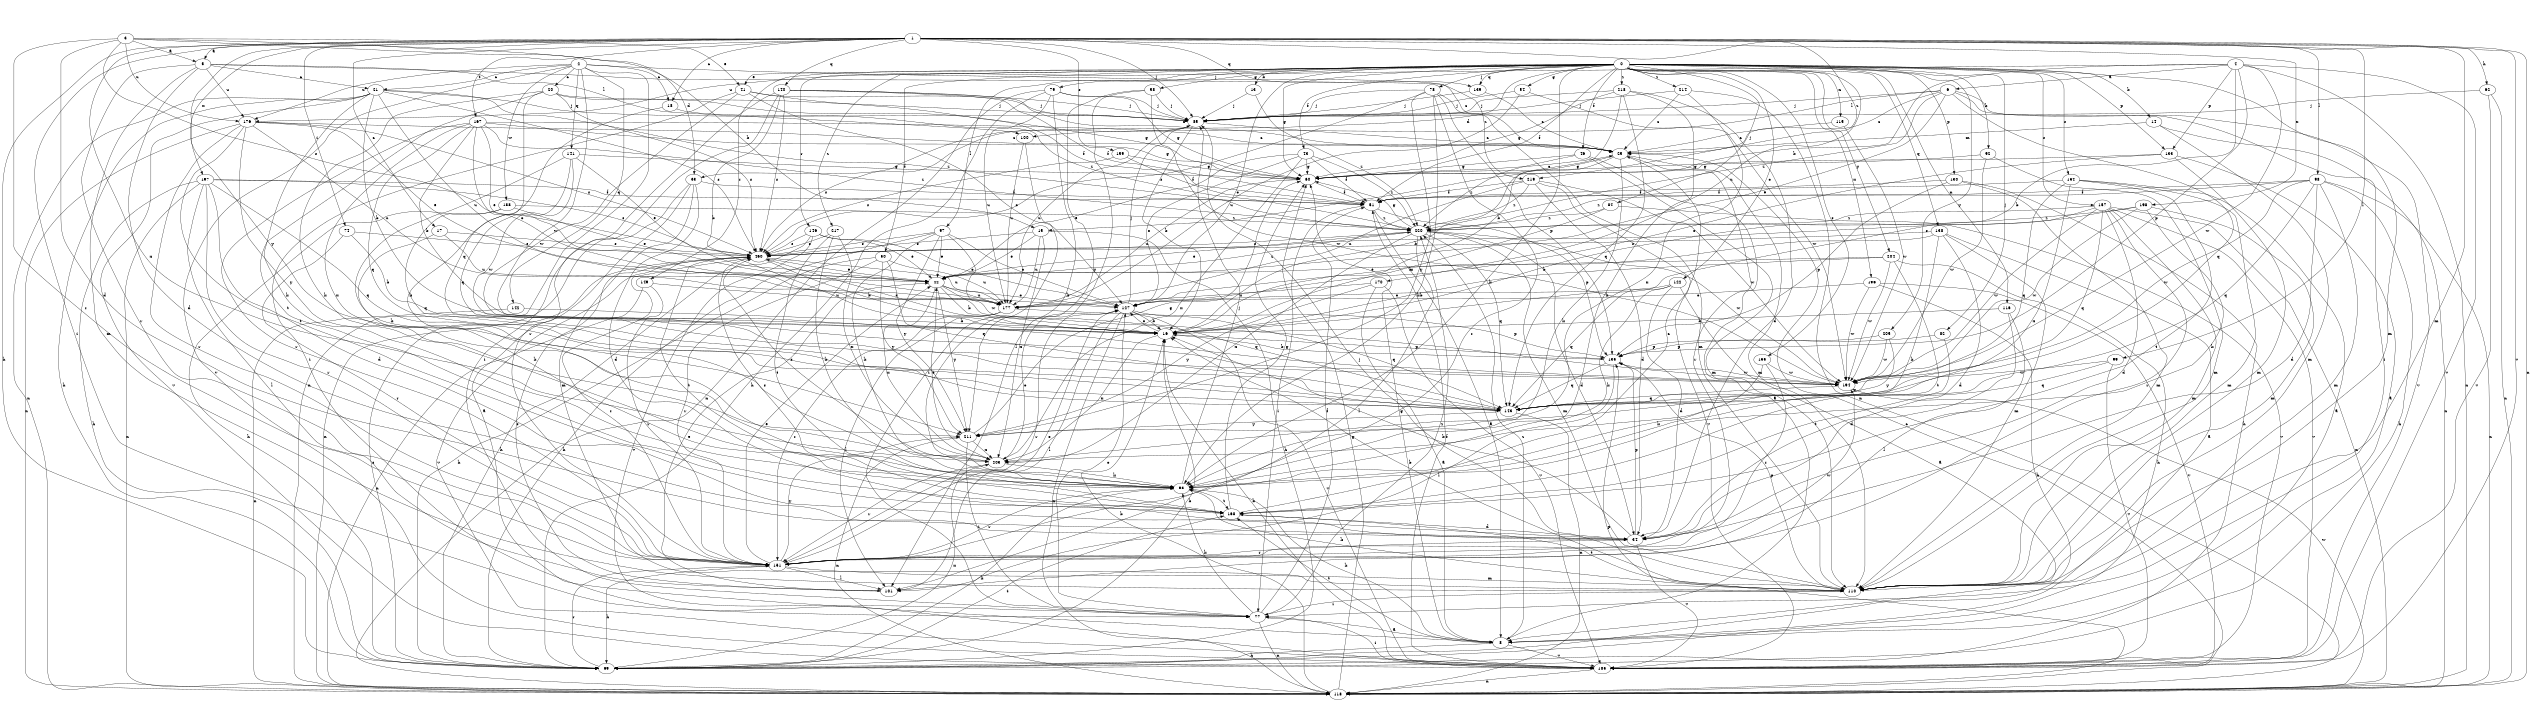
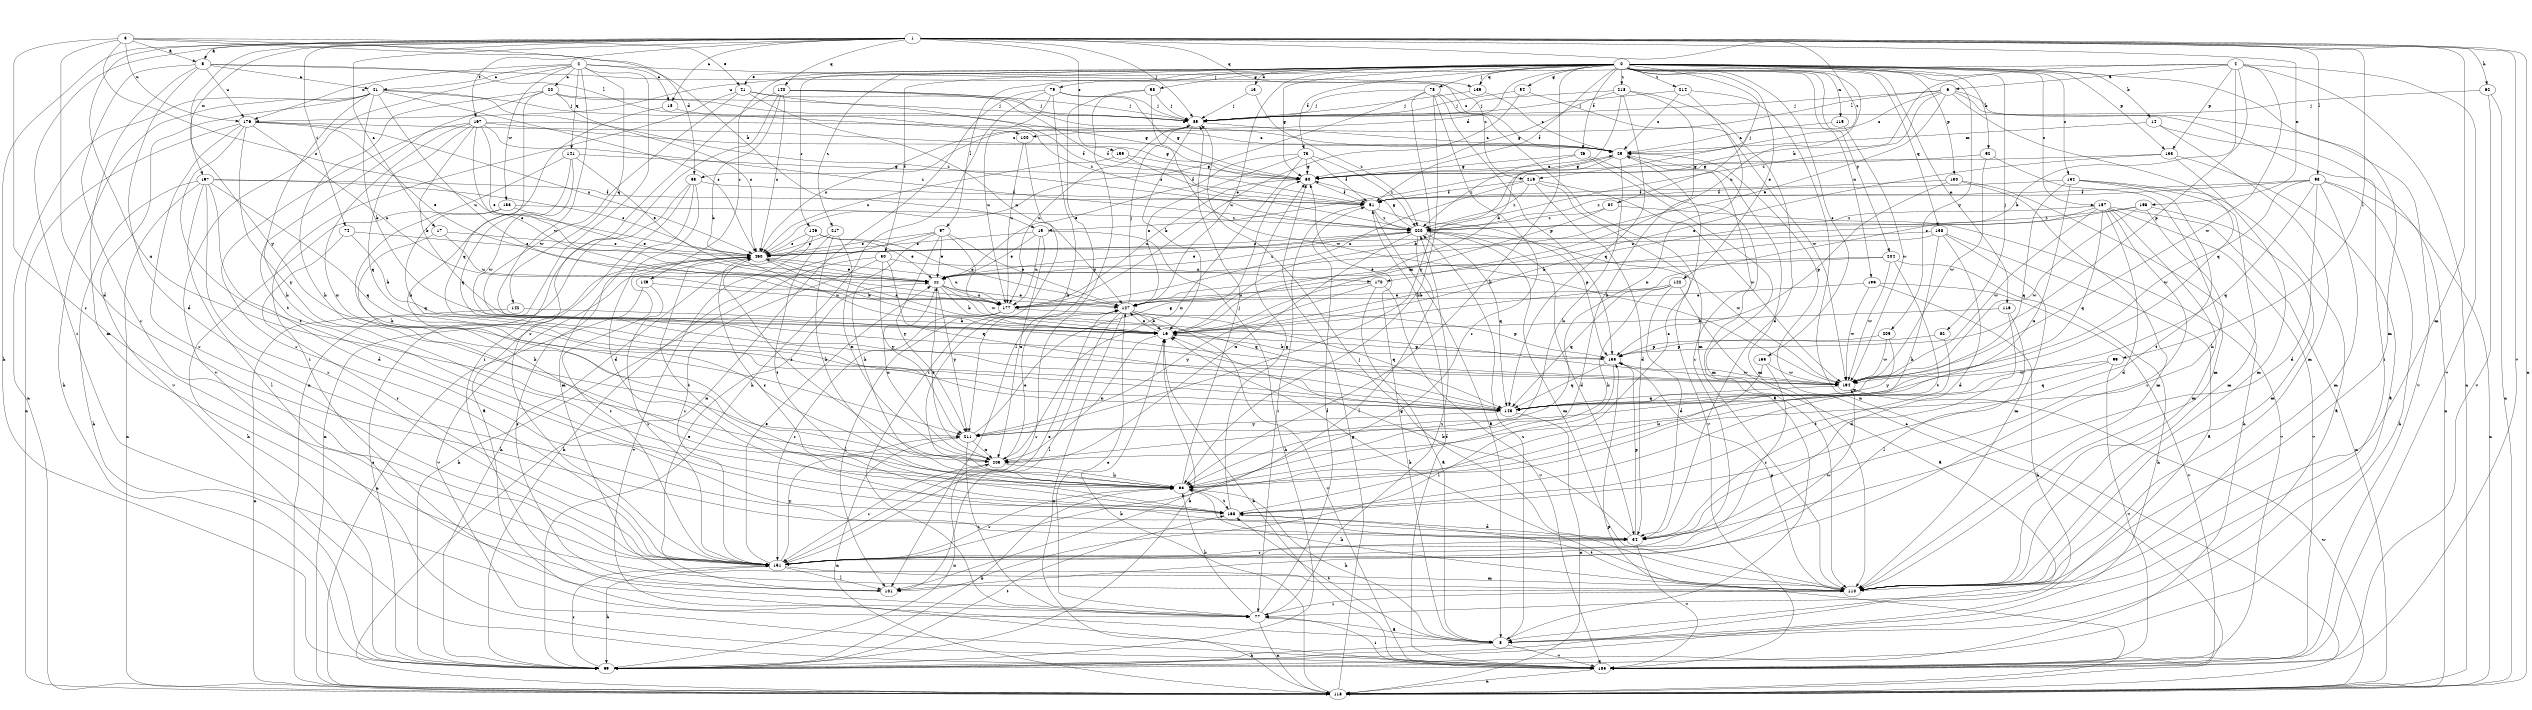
(1017, 205) -> (1017, 205)
(948, 274) -> (1141, 269)
